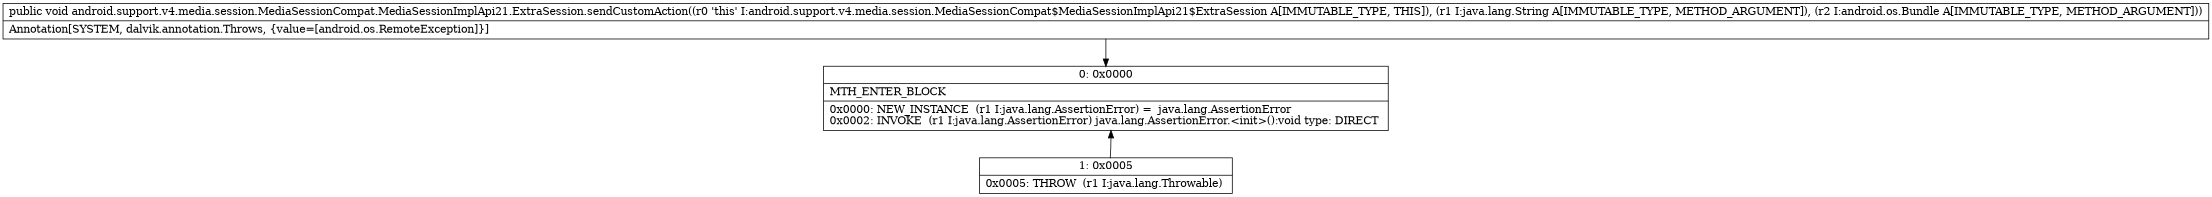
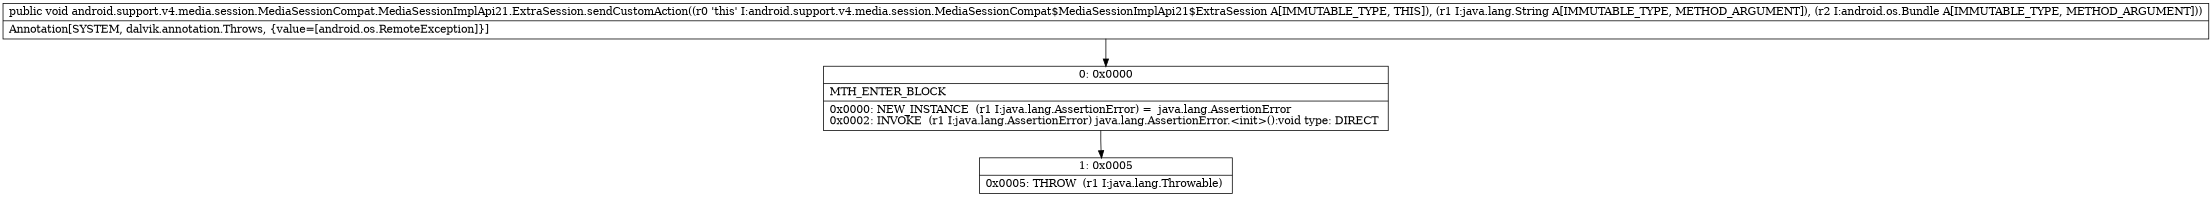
(1111, 148) -> (1101, 140)
